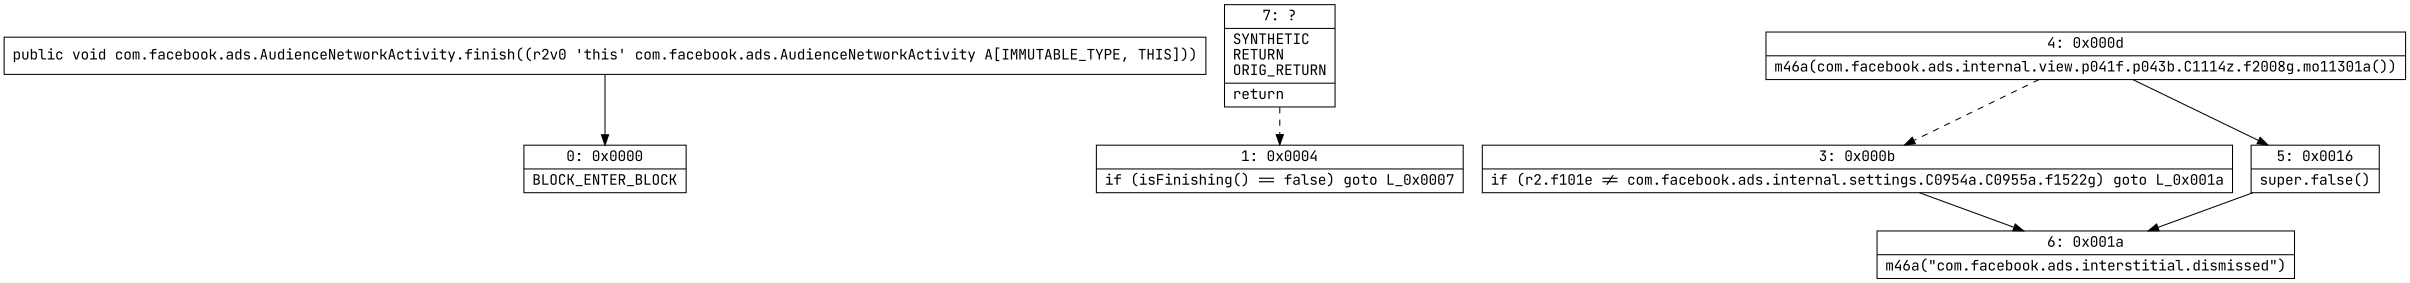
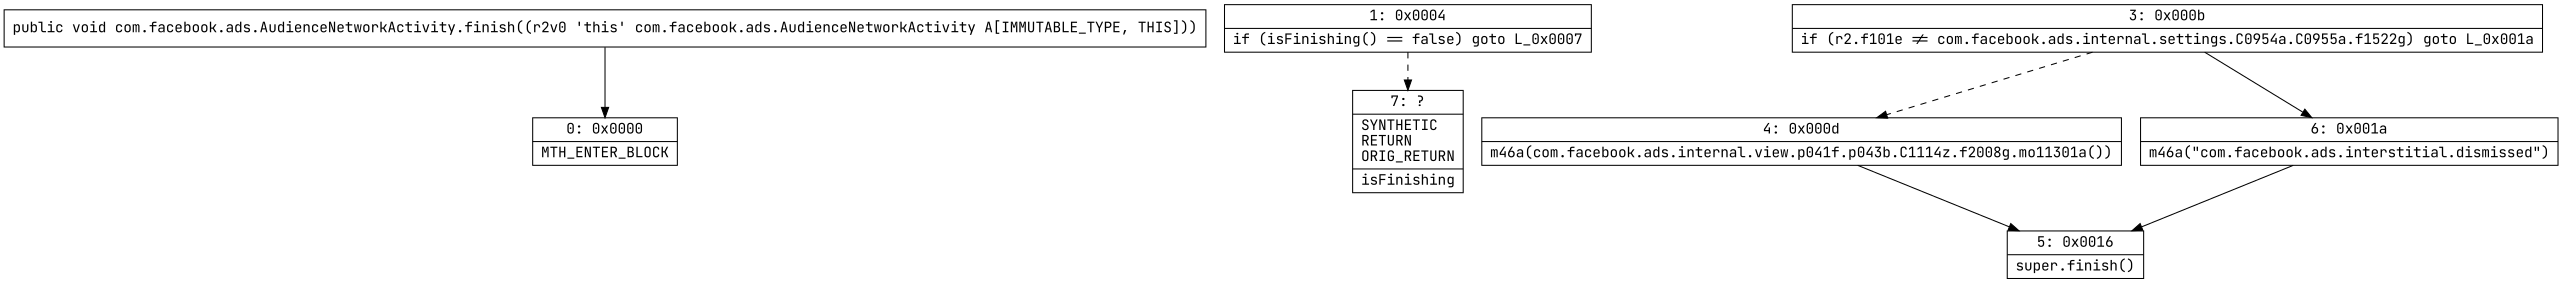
(1259, 95) -> (1408, 180)
(1977, 110) -> (1990, 83)
(1280, 121) -> (1408, 66)
(605, 180) -> (605, 153)
(2315, 180) -> (2075, 266)
(2205, 210) -> (2217, 196)
